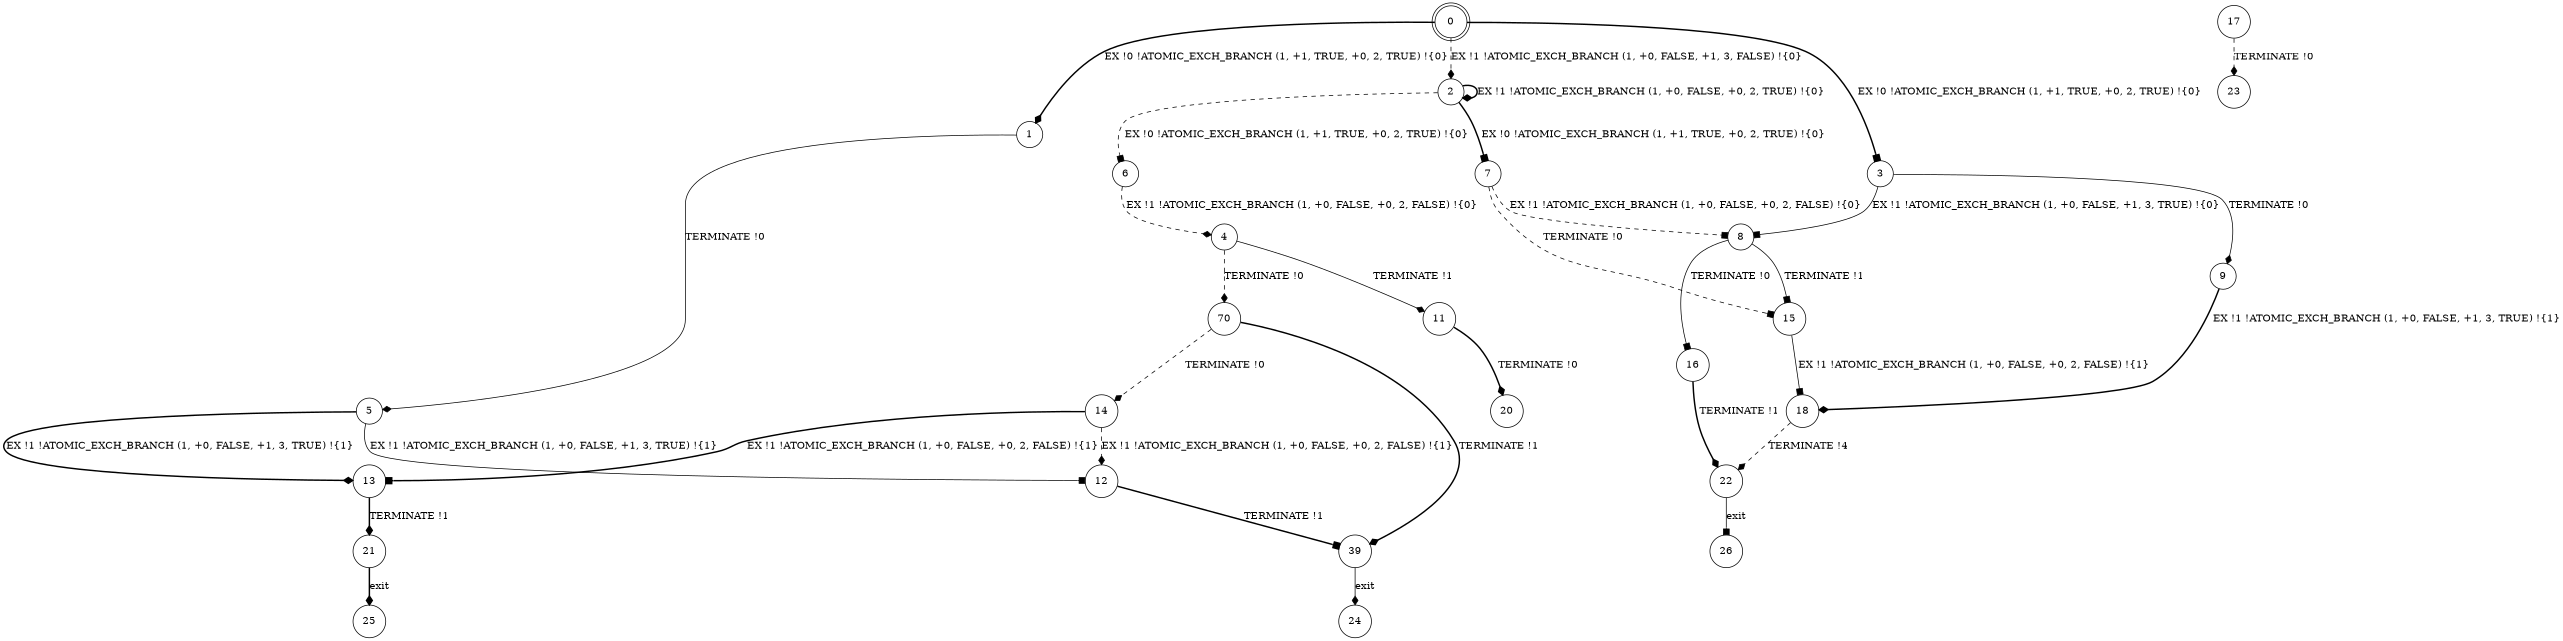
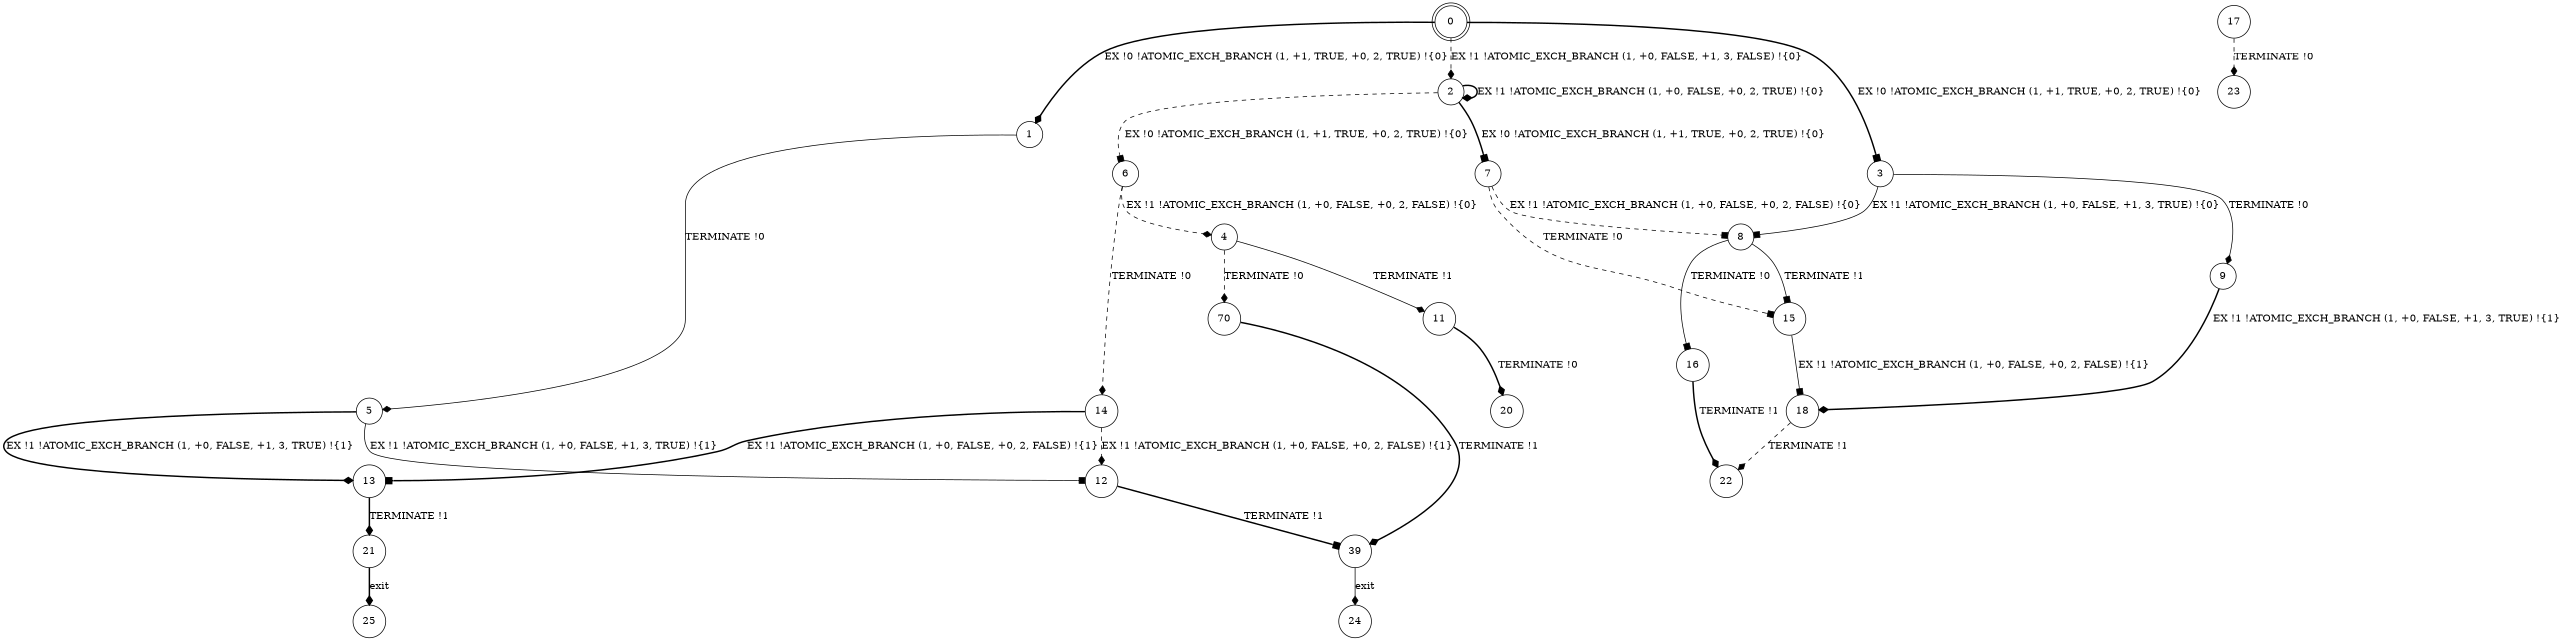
(1167, 362) -> (1109, 286)
(1808, 446) -> (1808, 446)
(1726, 551) -> none
